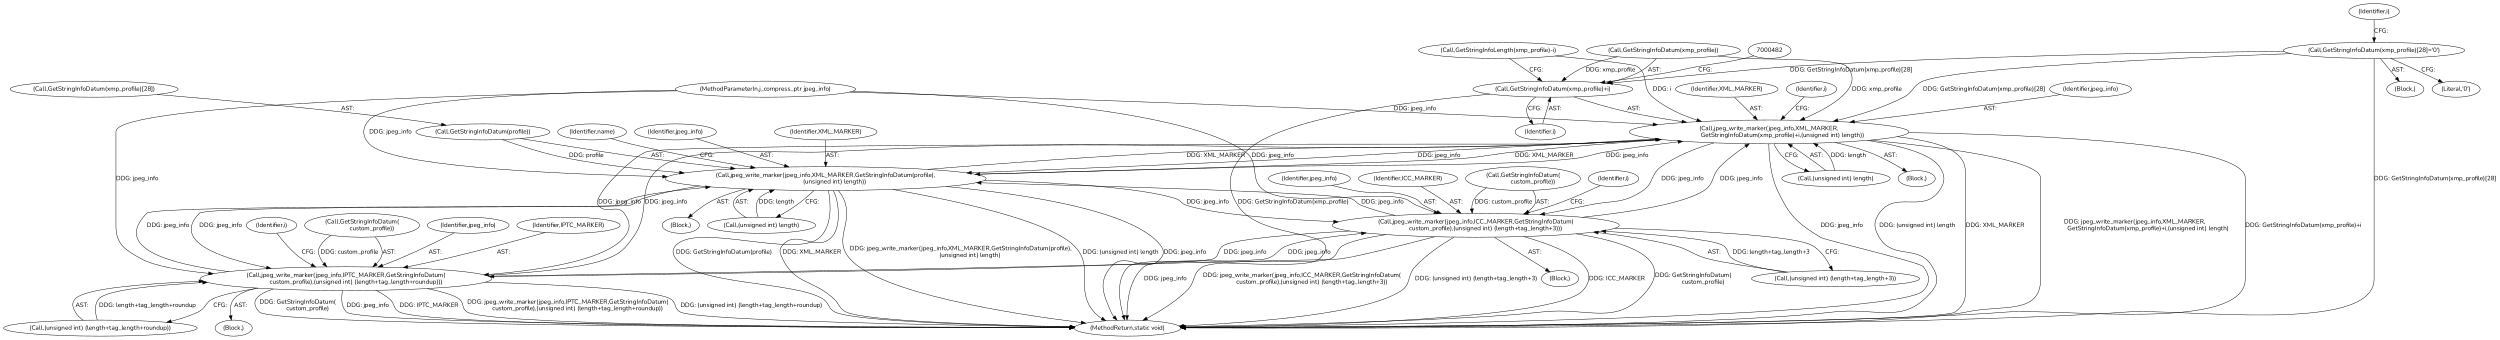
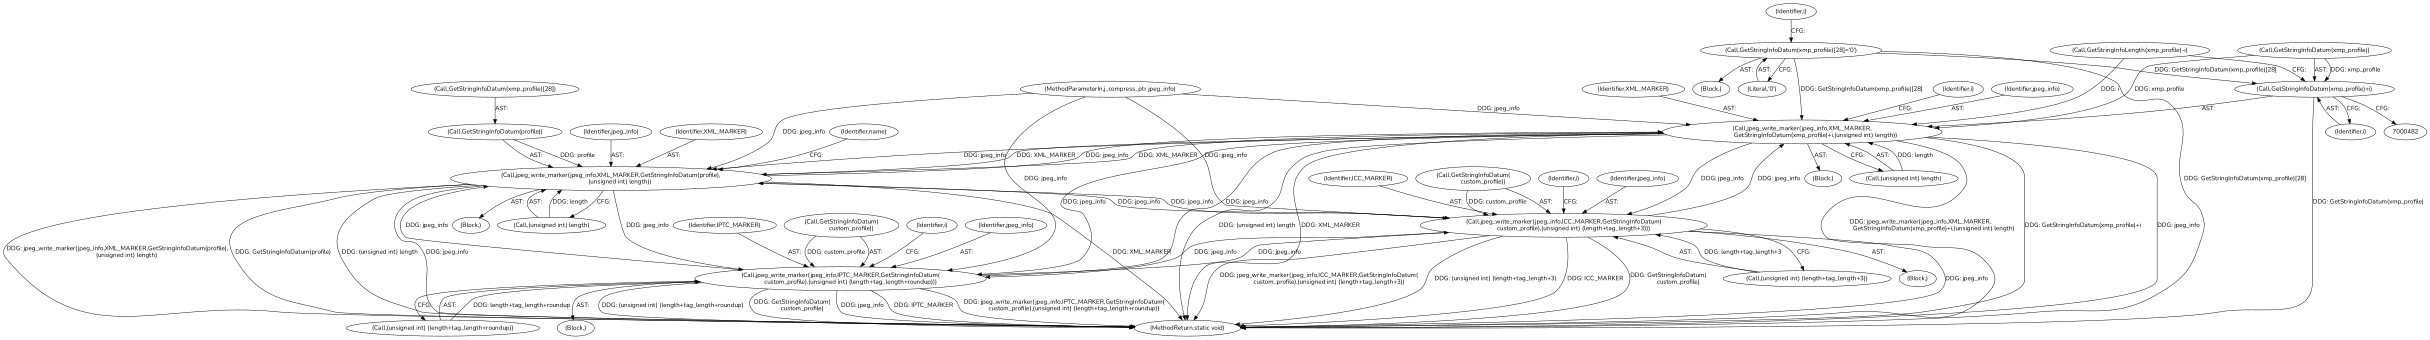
(1680, 70) -> (2368, 107)
none -> (1757, 70)
